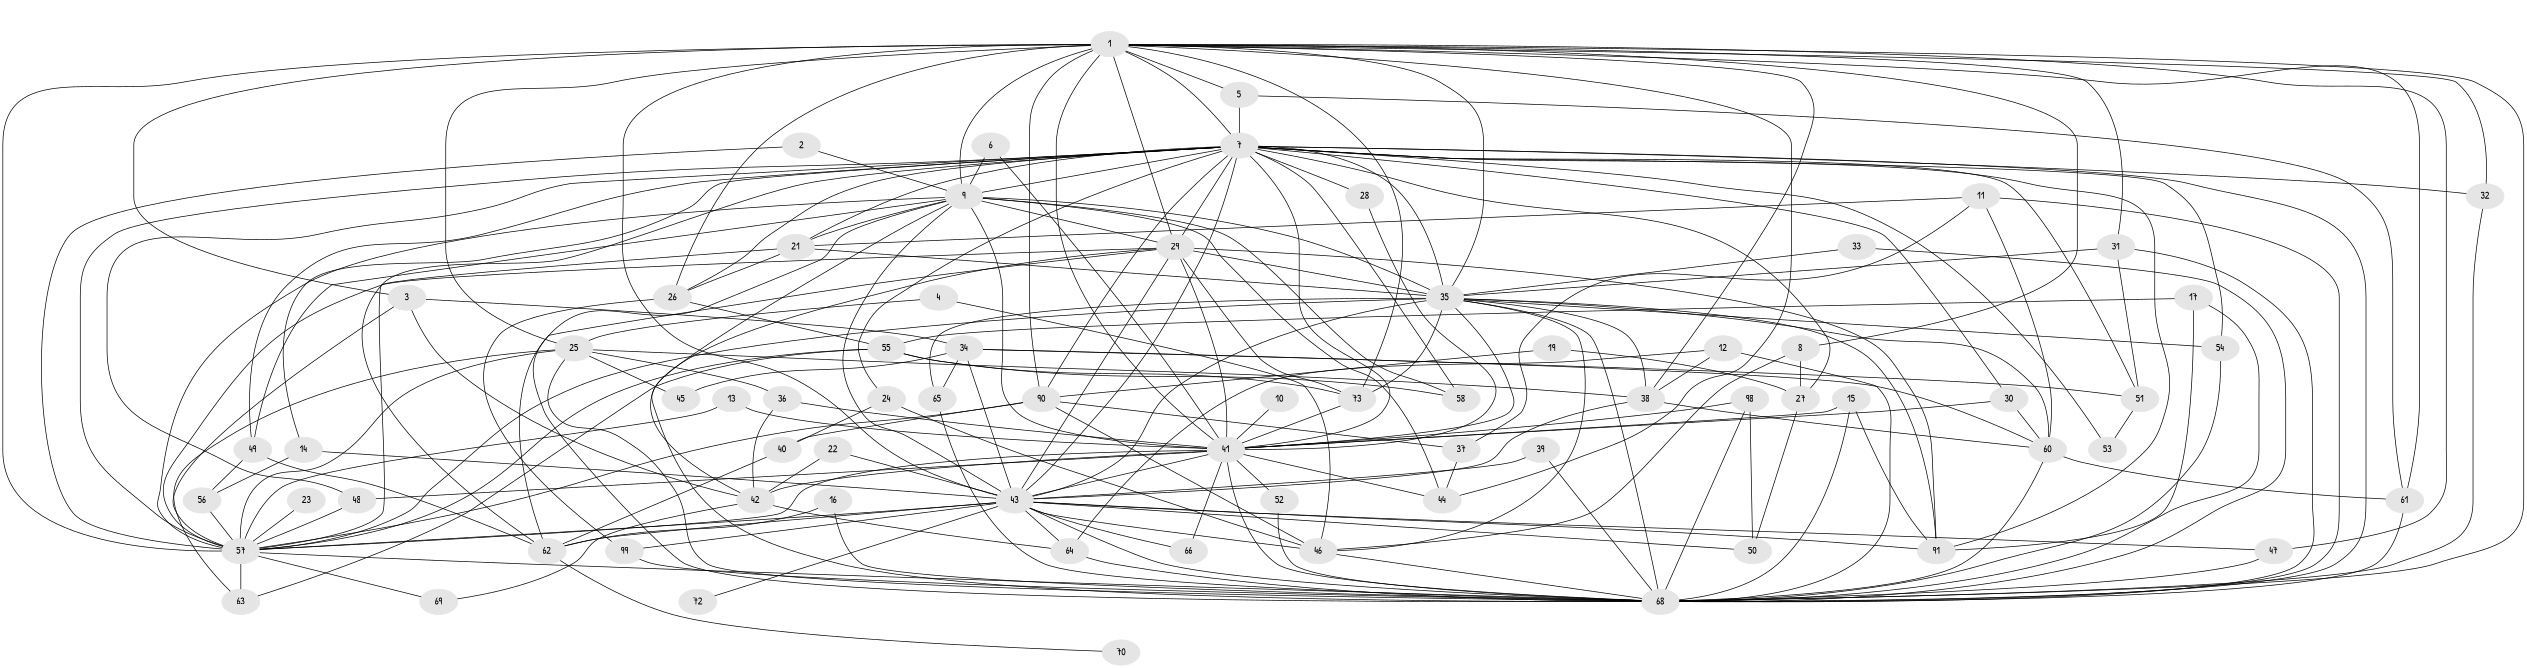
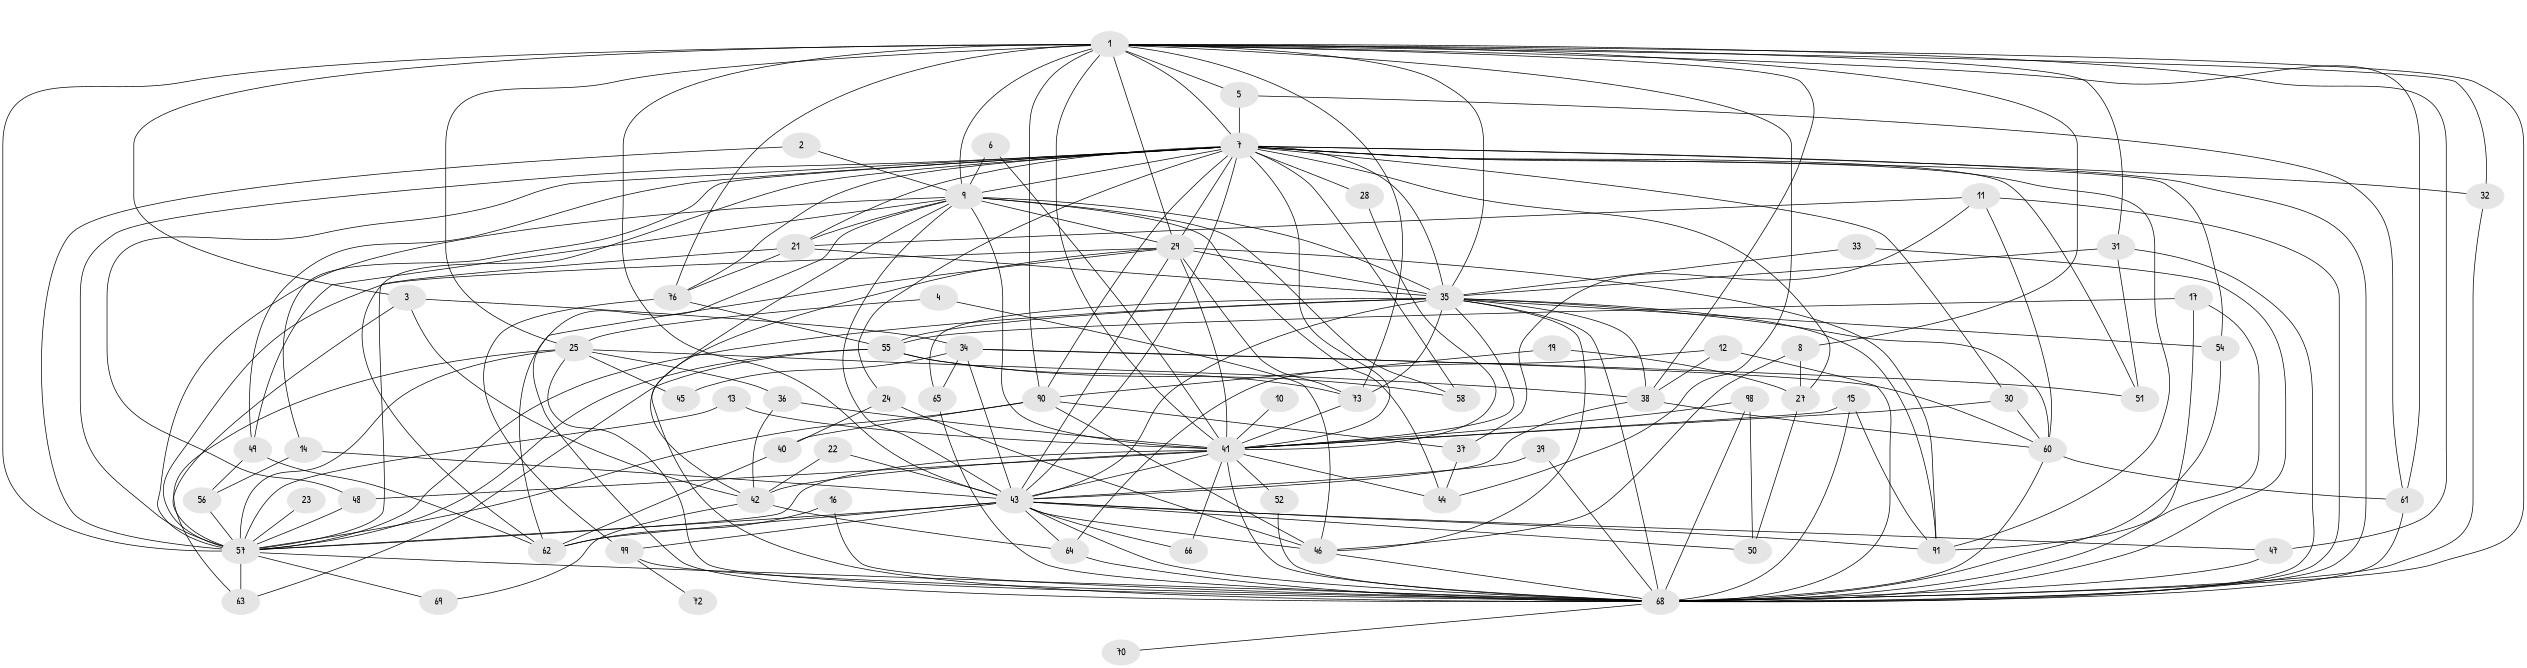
(672, 298) -> (672, 298)
none -> (1163, 310)
(2108, 450) -> none
(856, 551) -> (661, 577)
(824, 636) -> (1391, 627)
